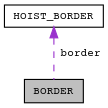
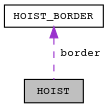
(54, 91) -> (54, 91)
